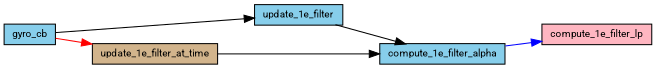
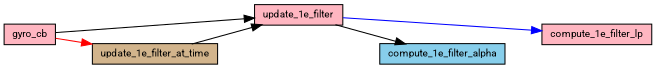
(299, 15) -> (299, 15)
(30, 34) -> (30, 34)
(518, 44) -> (437, 24)
(294, 54) -> (222, 36)
